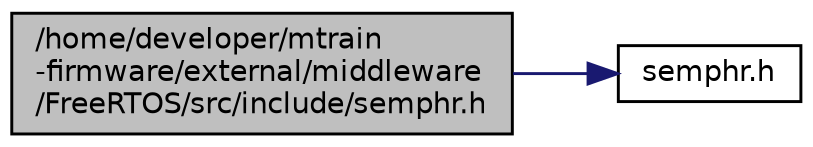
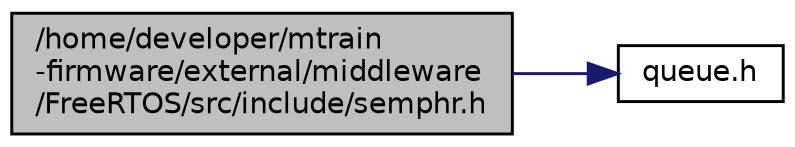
(710, 74) -> (701, 74)
